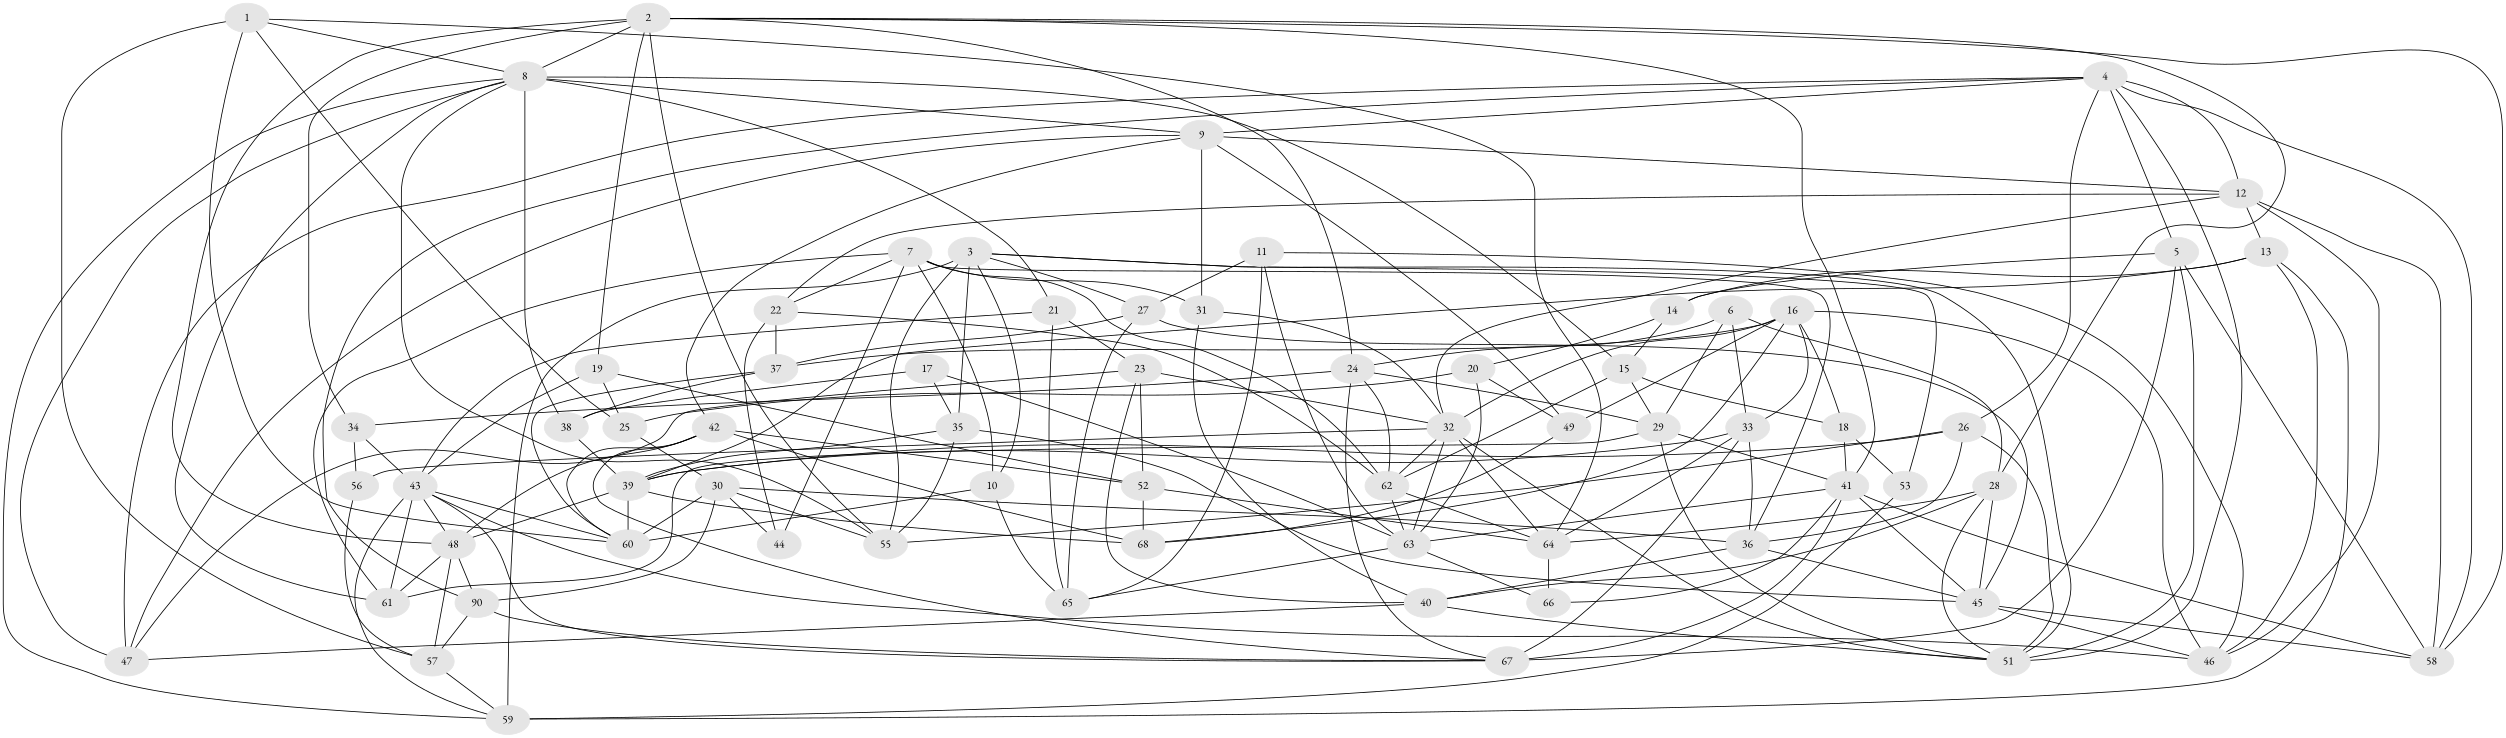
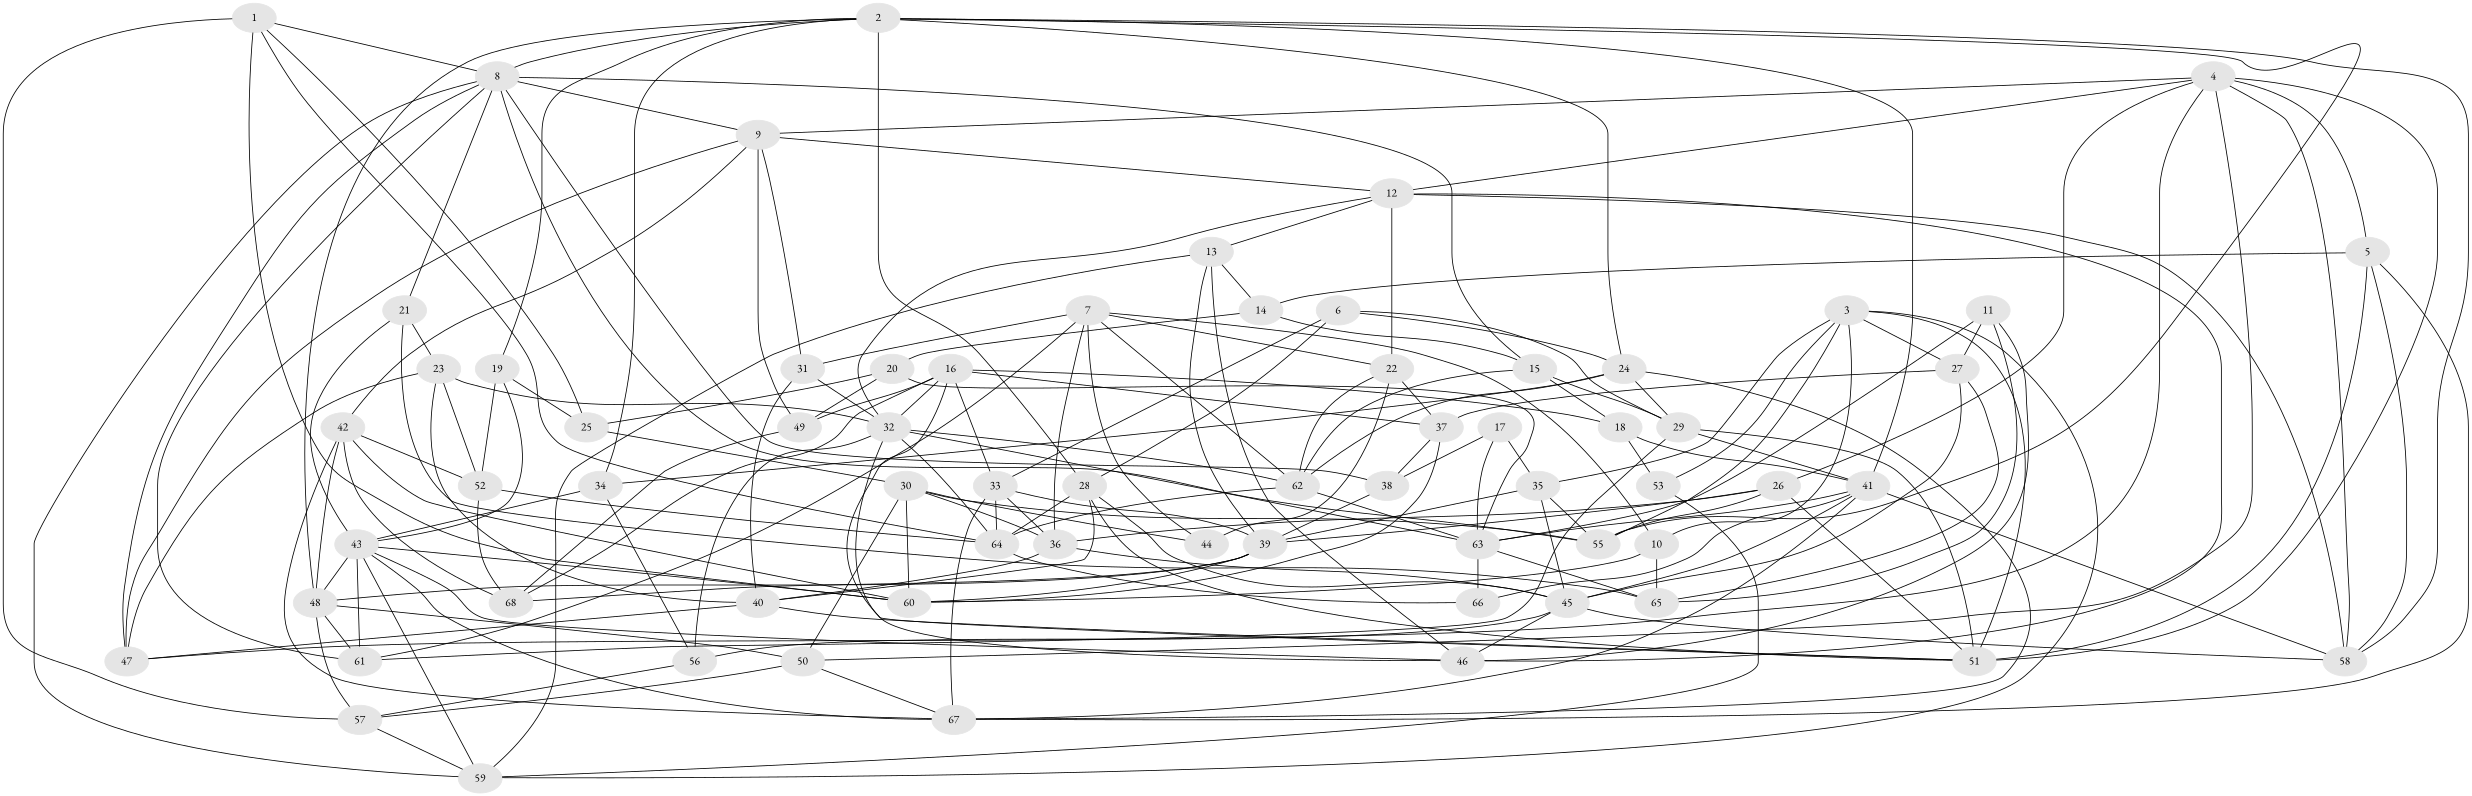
(477, 603) -> (803, 661)
none -> (1133, 639)
